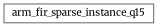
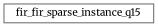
(79, 13) -> (79, 13)
